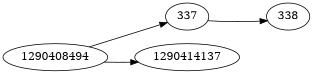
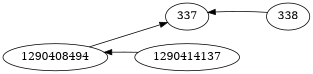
(234, 22) -> (242, 11)
(117, 62) -> (125, 52)
